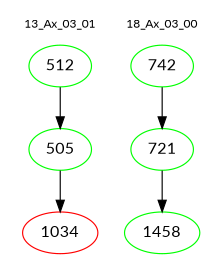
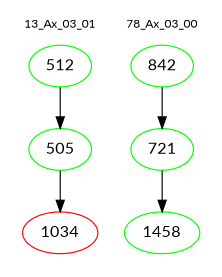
(162, 25) -> (162, 25)
(162, 66) -> (162, 66)
